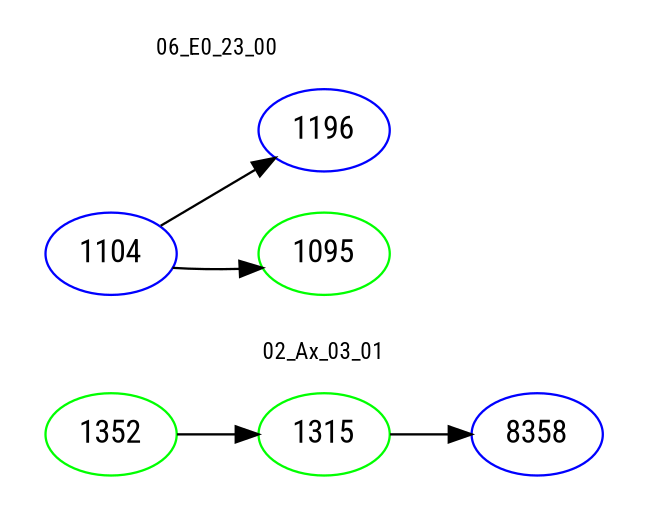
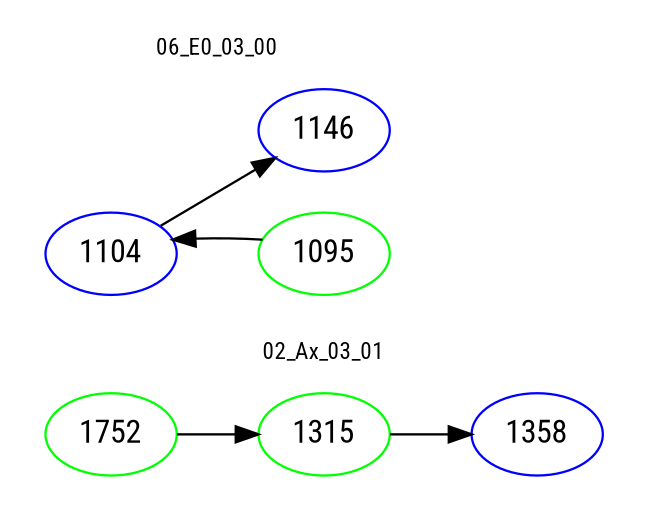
(218, 49) -> (218, 49)
(324, 130) -> (324, 130)
(206, 269) -> (229, 238)
(111, 434) -> (111, 434)
(537, 434) -> (537, 434)
